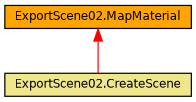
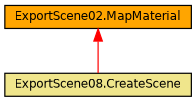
(98, 85) -> (98, 85)
